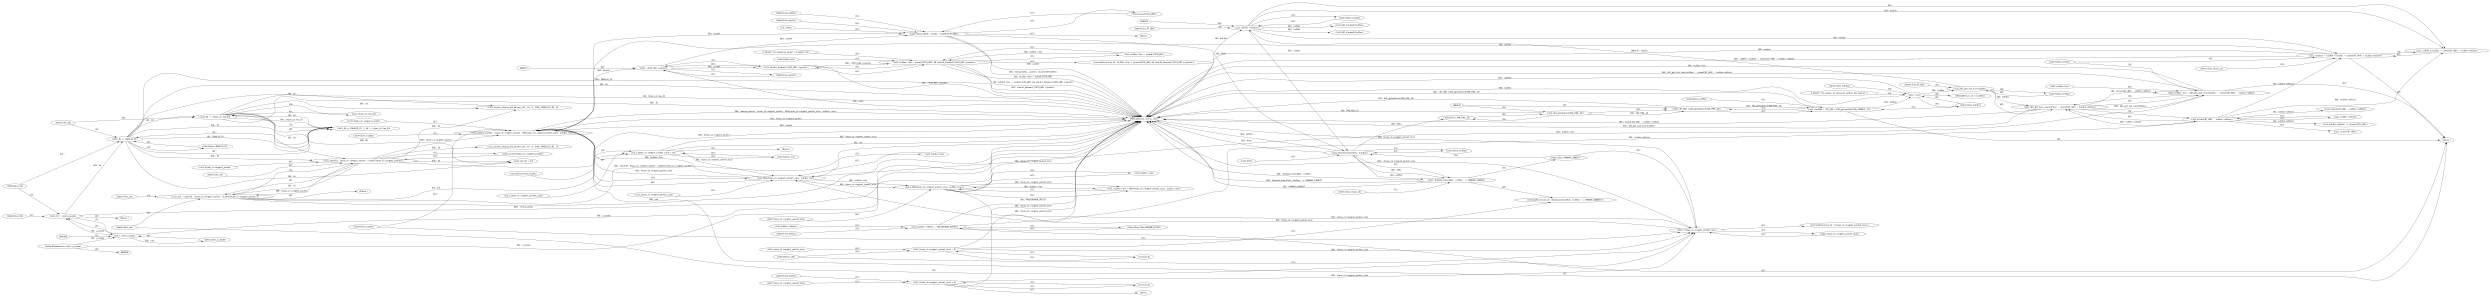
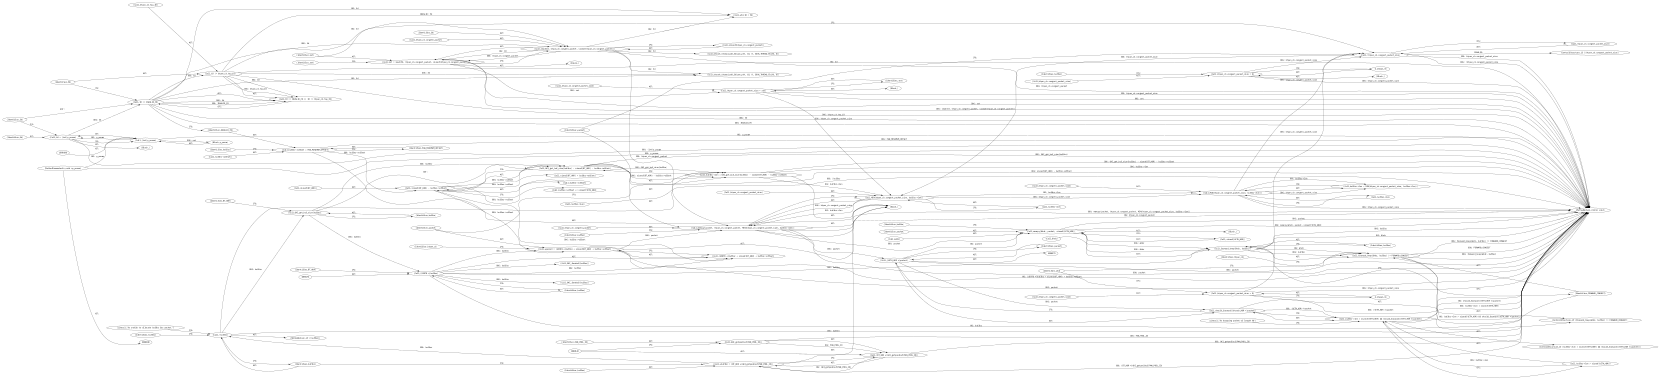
(1639, 51) -> (354, 237)
(786, 60) -> none
(786, 67) -> (1233, 311)
(581, 68) -> (979, 263)
(1202, 79) -> (1035, 327)
(1914, 95) -> (220, 335)
(858, 101) -> (1233, 270)
(287, 106) -> none
(1839, 110) -> (743, 364)
(1514, 120) -> none
(280, 126) -> none
(2279, 127) -> (359, 188)
(1395, 130) -> (1139, 252)
(364, 140) -> (426, 14)
(166, 145) -> (262, 140)
(1654, 160) -> (1487, 275)
(523, 174) -> none
(1764, 226) -> (1479, 53)
(215, 240) -> (220, 143)
(1247, 264) -> (1219, 268)
